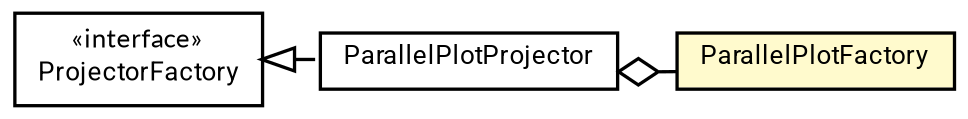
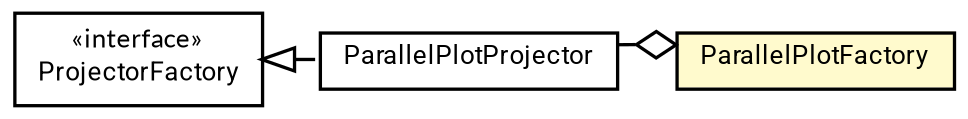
(668, 72) -> (627, 45)
